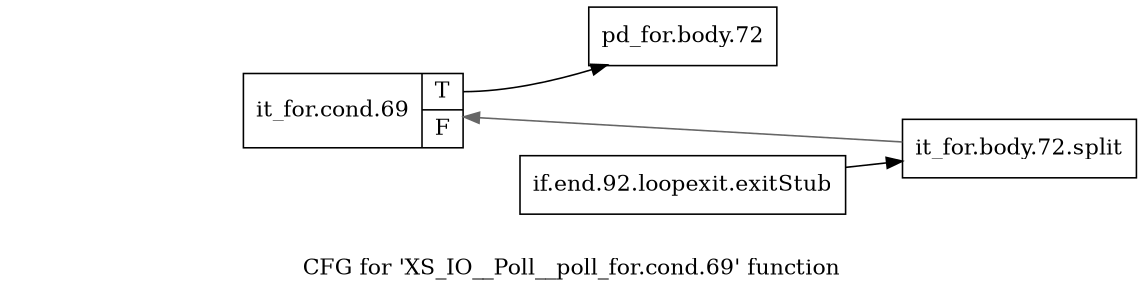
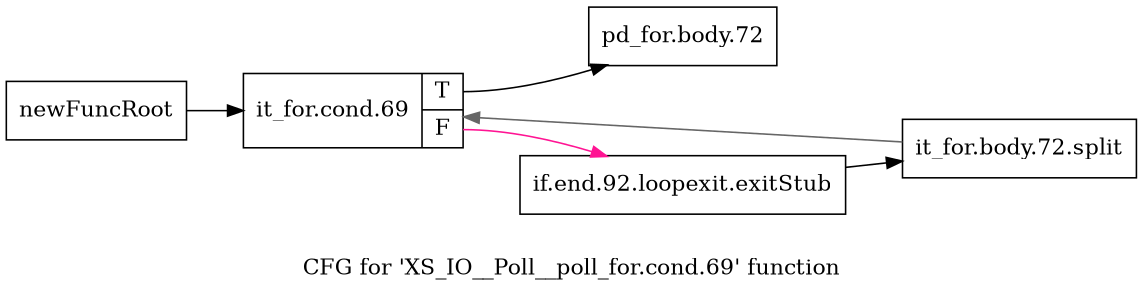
none -> (96, 111)
none -> (528, 136)
